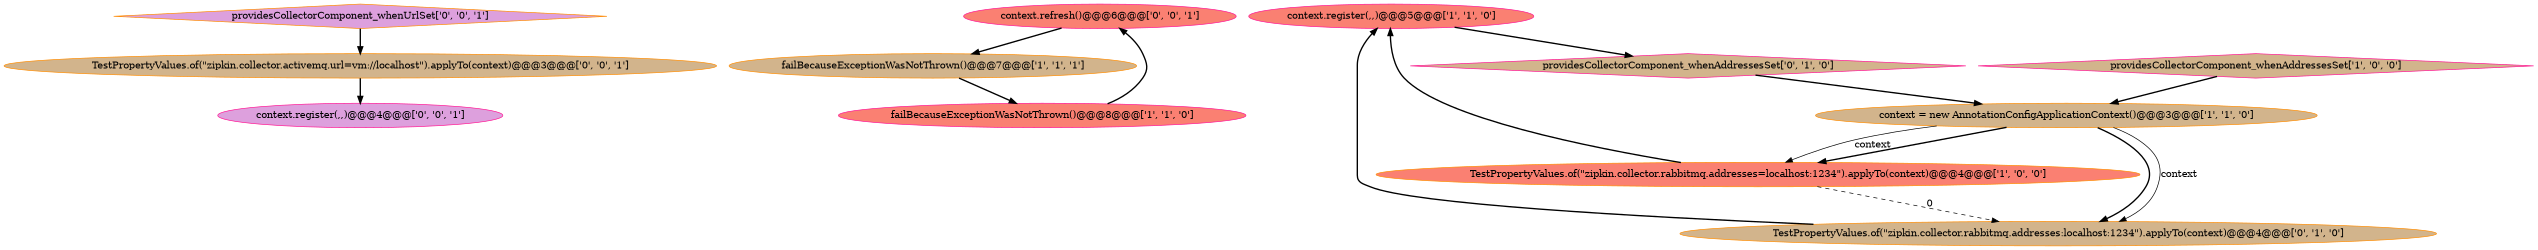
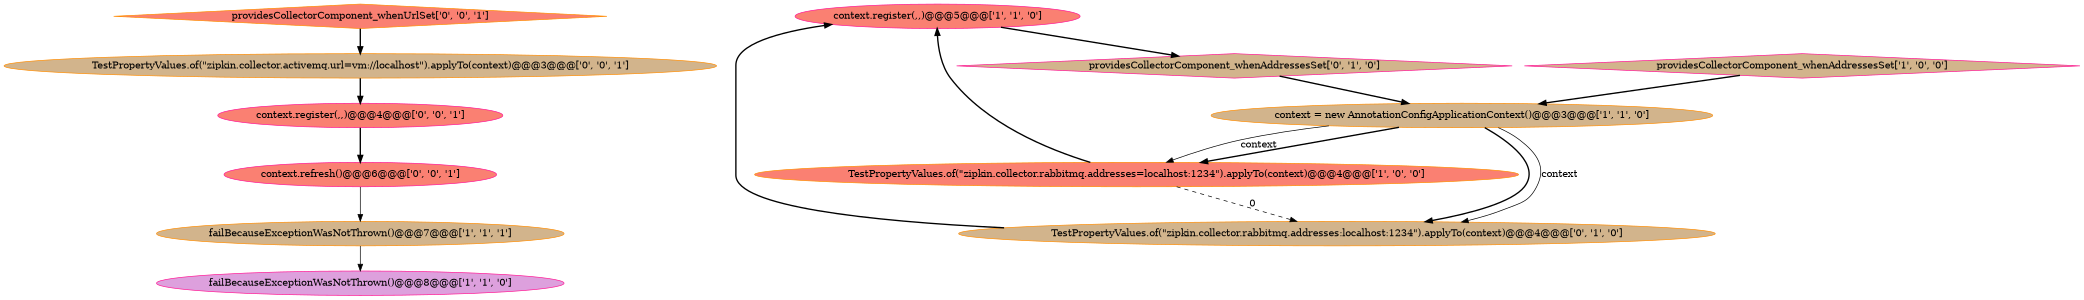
(360, 16) -> (360, 16)
(1020, 40) -> (360, 201)
(1145, 74) -> (360, 142)
(984, 89) -> (360, 255)
(360, 115) -> (360, 115)
(1042, 115) -> (360, 283)
